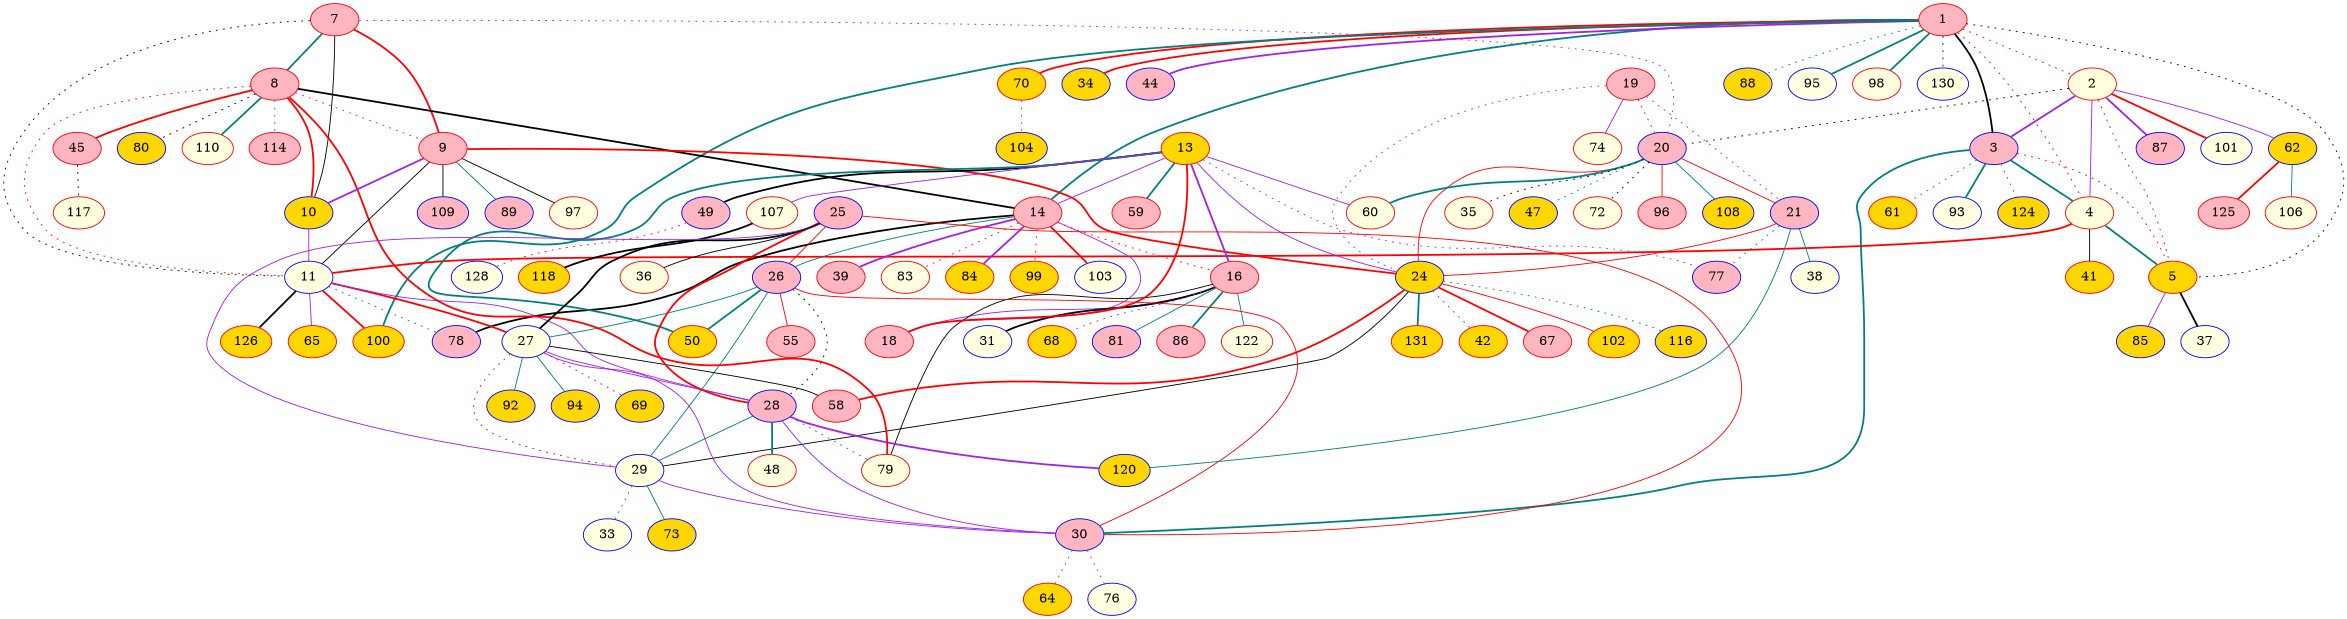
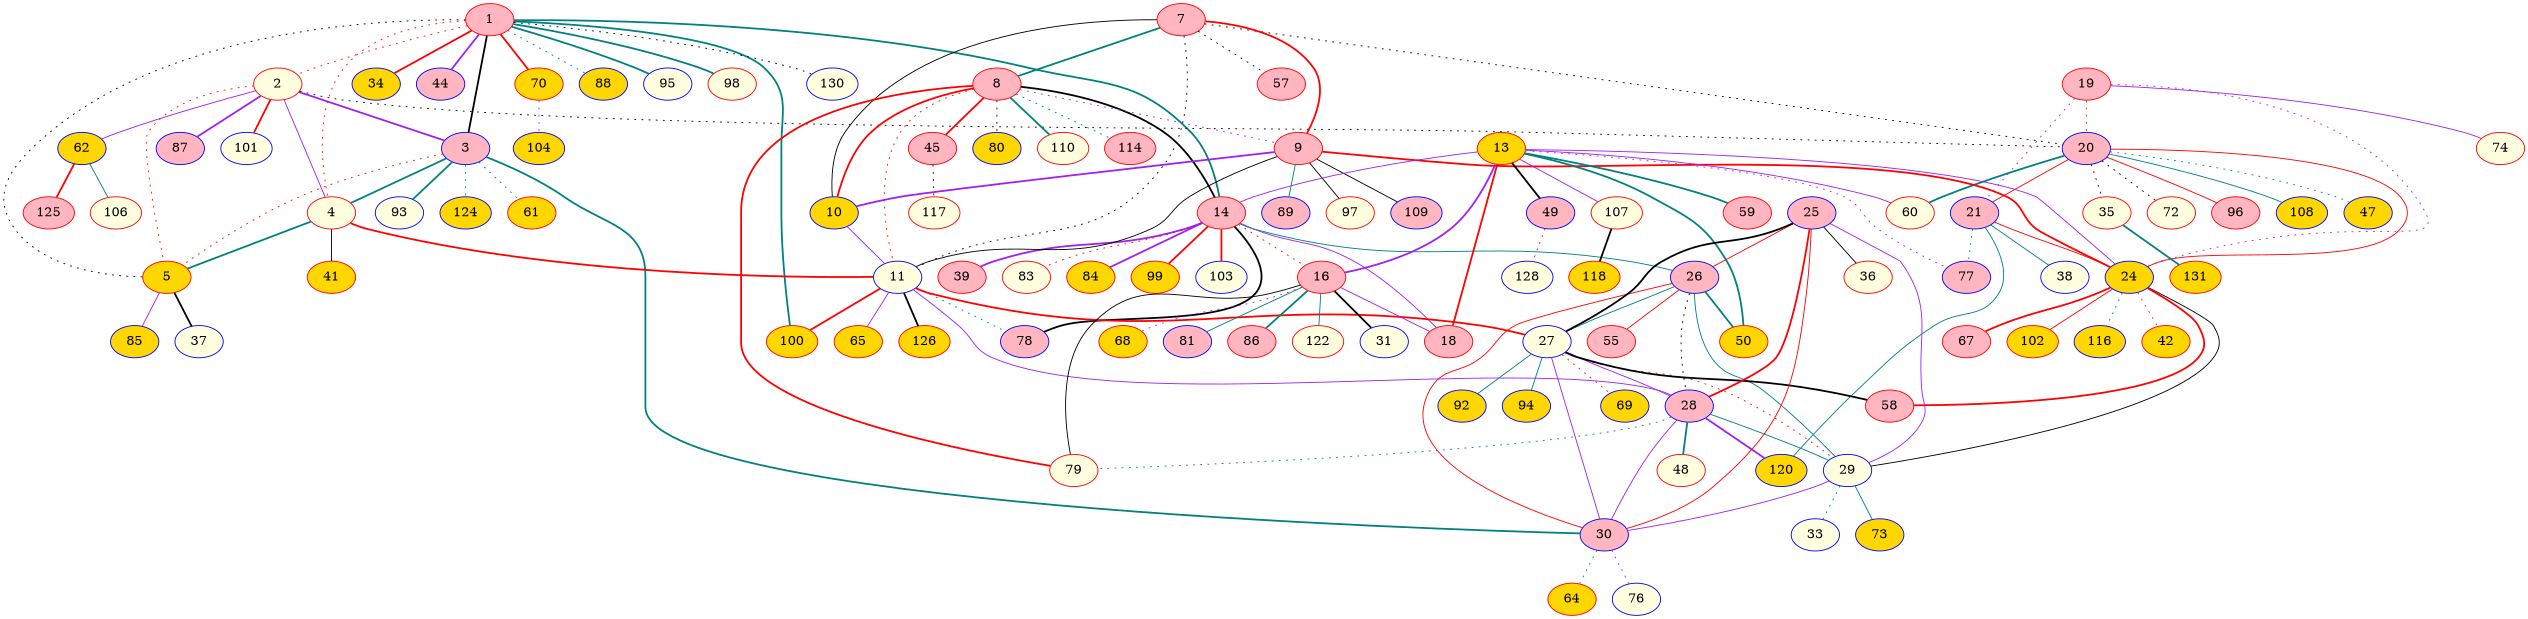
(1046, 26) -> (1634, 84)
none -> (1281, 84)
(1036, 245) -> (1188, 245)
(1418, 310) -> (2151, 245)
(698, 370) -> (1715, 379)
